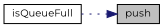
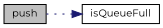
(94, 14) -> (59, 14)
